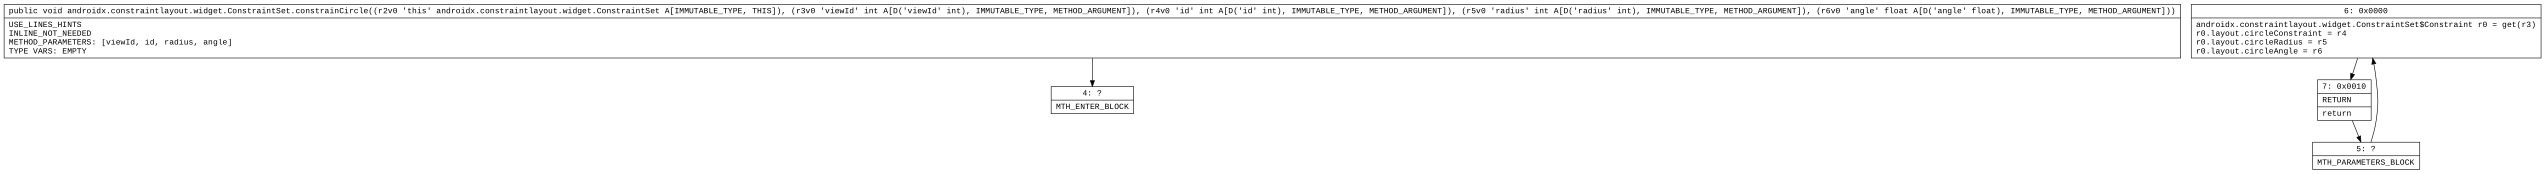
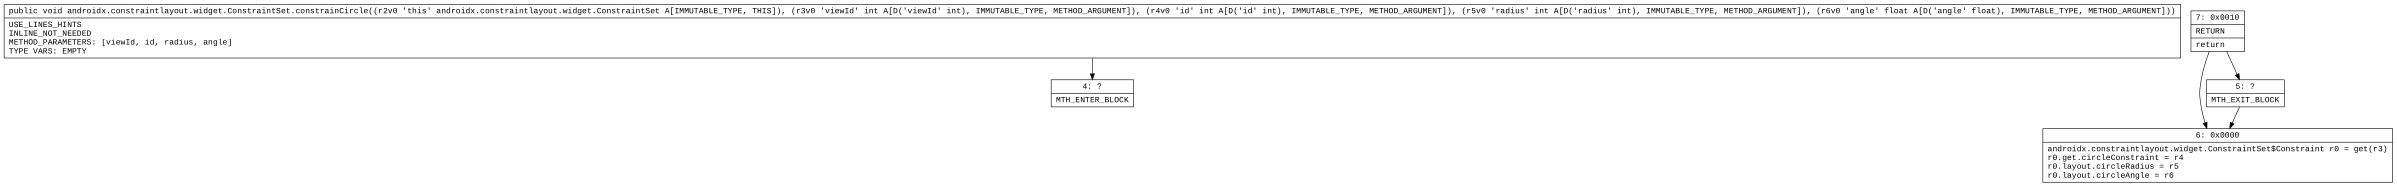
(2271, 33) -> (2116, 158)
(2355, 66) -> (2200, 87)
(2366, 162) -> (2245, 100)
